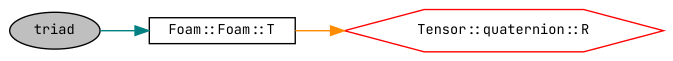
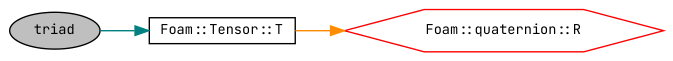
(222, 31) -> (222, 31)
(504, 31) -> (504, 31)
